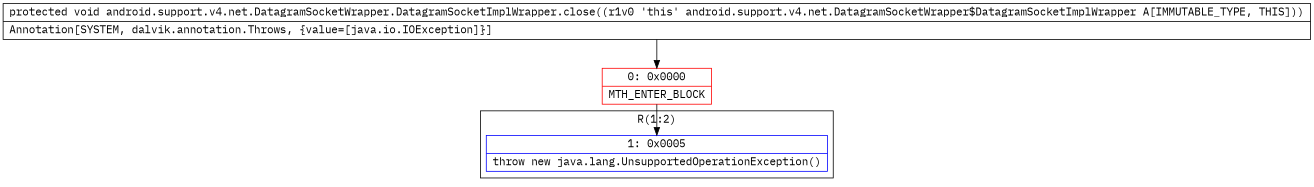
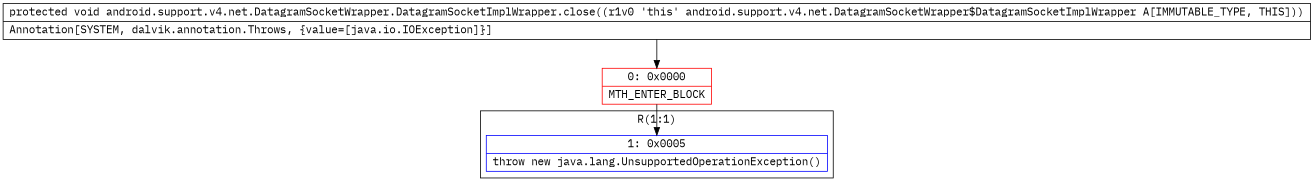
(657, 120) -> (657, 120)
